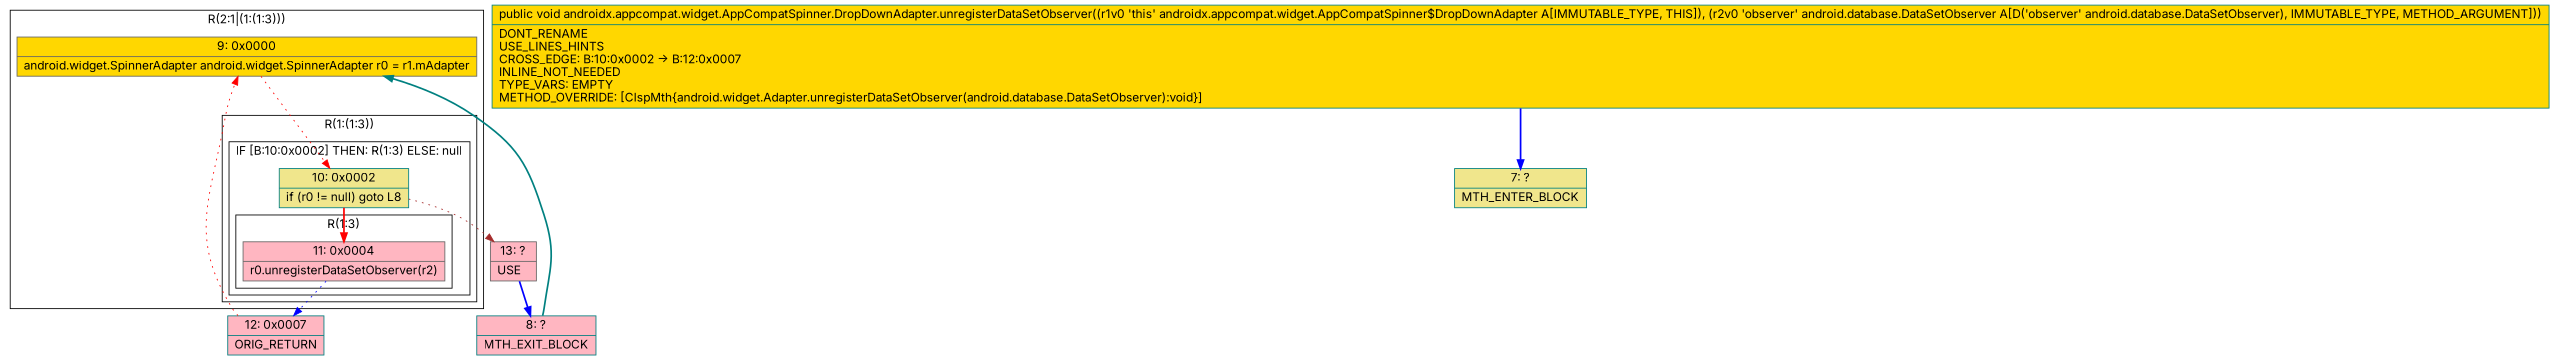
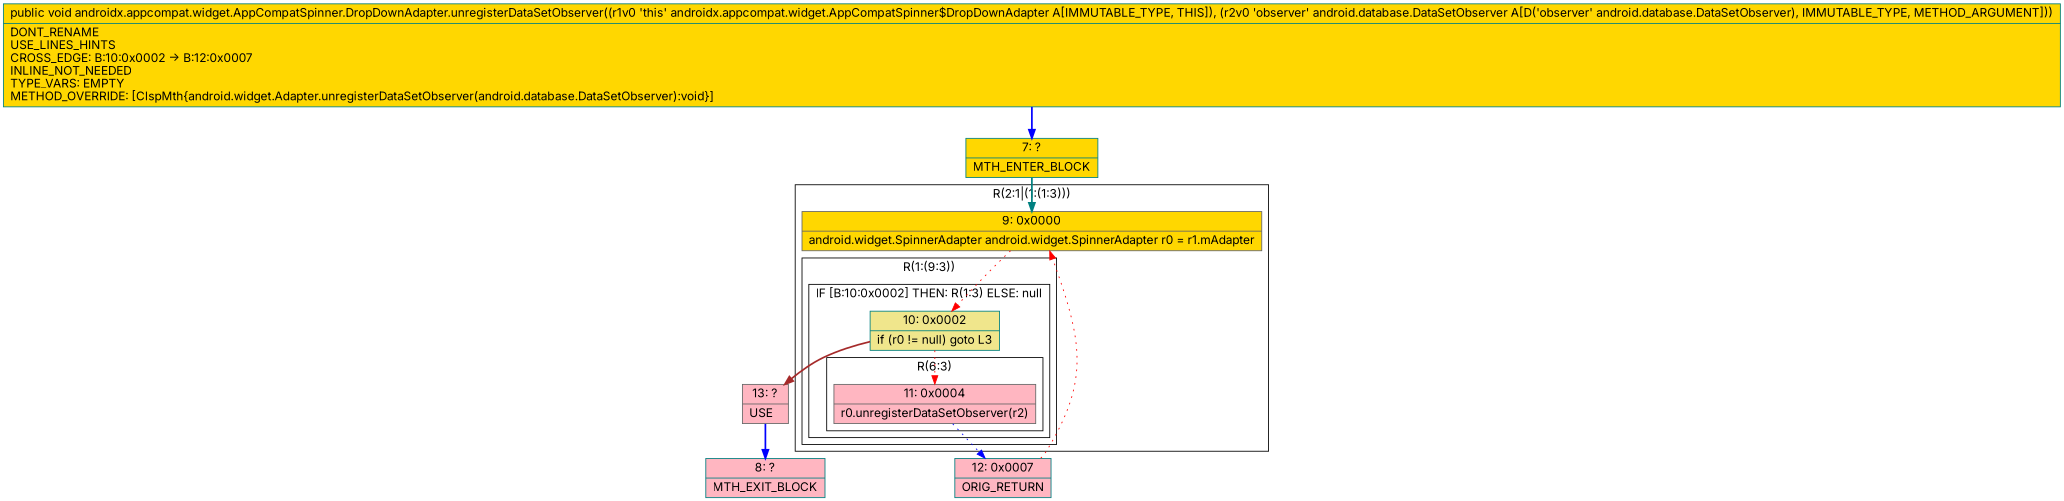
(349, 125) -> (929, 268)
(523, 163) -> (1032, 190)
(1521, 188) -> (1032, 158)
(344, 198) -> (935, 340)
(442, 209) -> (836, 352)
(344, 220) -> (935, 363)
(344, 225) -> (935, 367)
